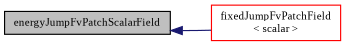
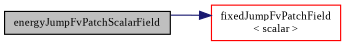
(197, 30) -> (185, 15)
